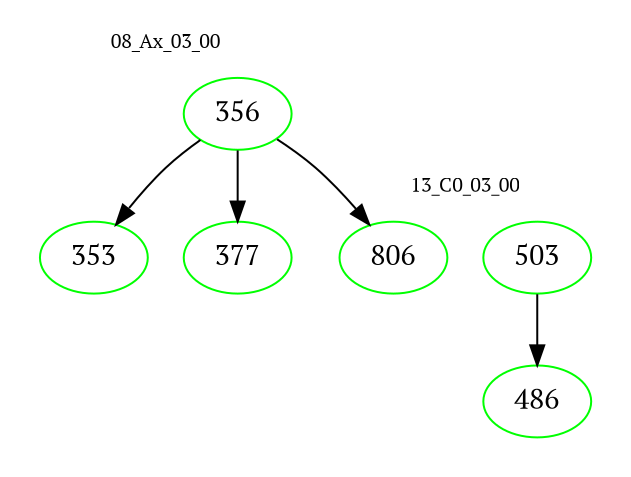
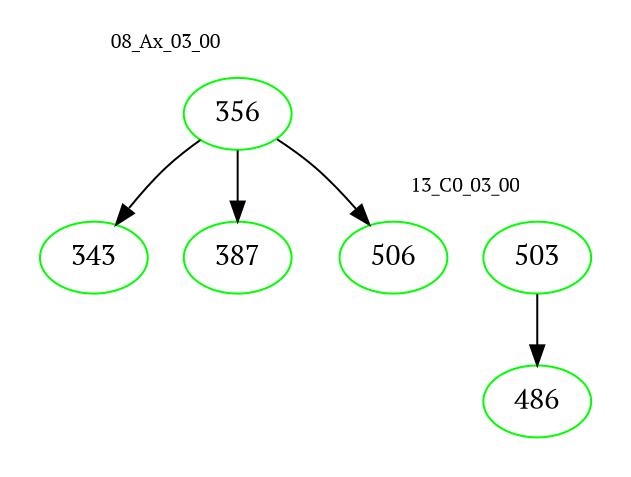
(94, 258) -> (94, 258)
(238, 258) -> (238, 258)
(393, 258) -> (393, 258)
